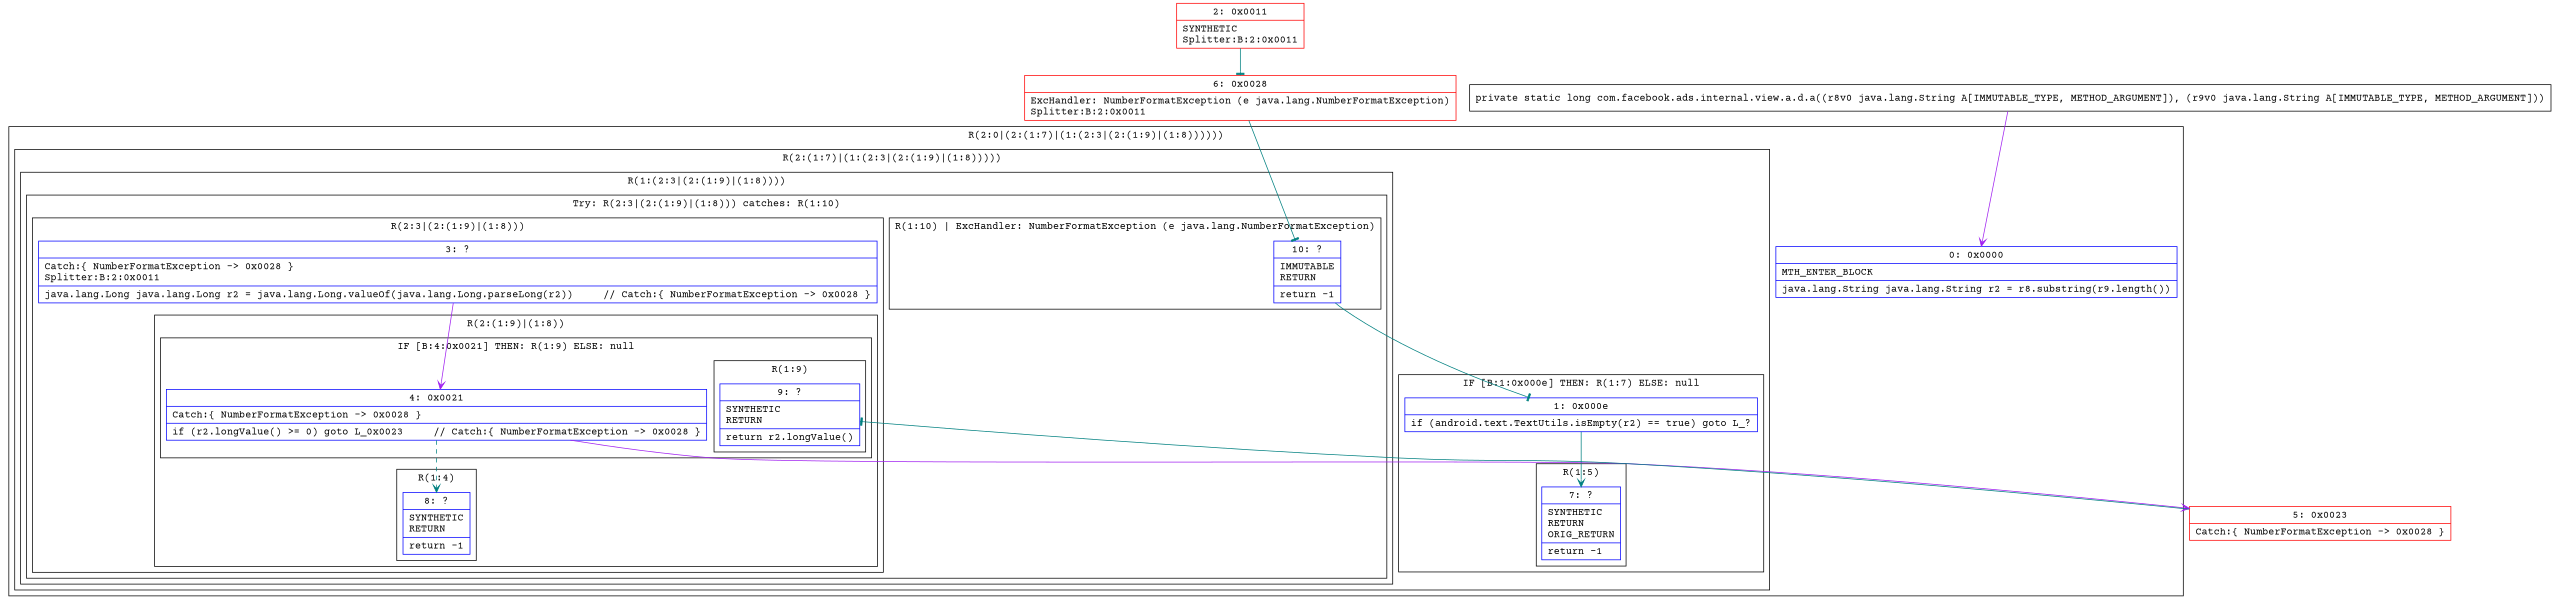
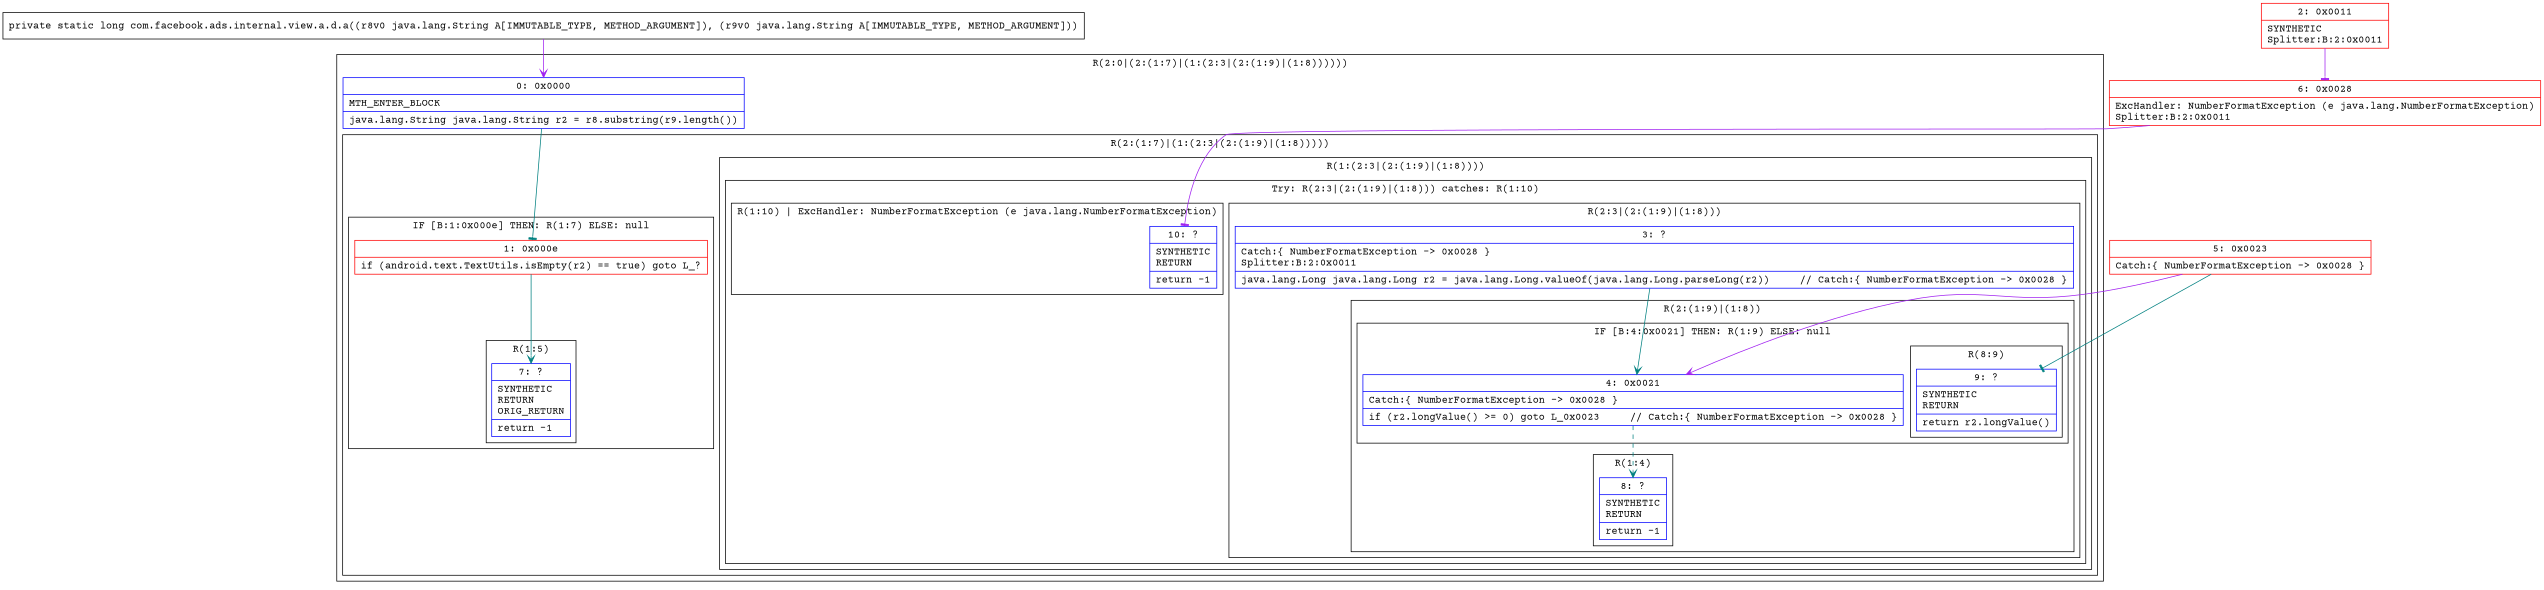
(1240, 60) -> (2325, 62)
(1272, 179) -> (1638, 129)
(1307, 266) -> (1183, 251)
(447, 342) -> (1644, 328)
(1428, 356) -> (537, 182)
(790, 369) -> (1986, 354)
(1581, 415) -> (531, 257)
(1377, 462) -> (1945, 295)
